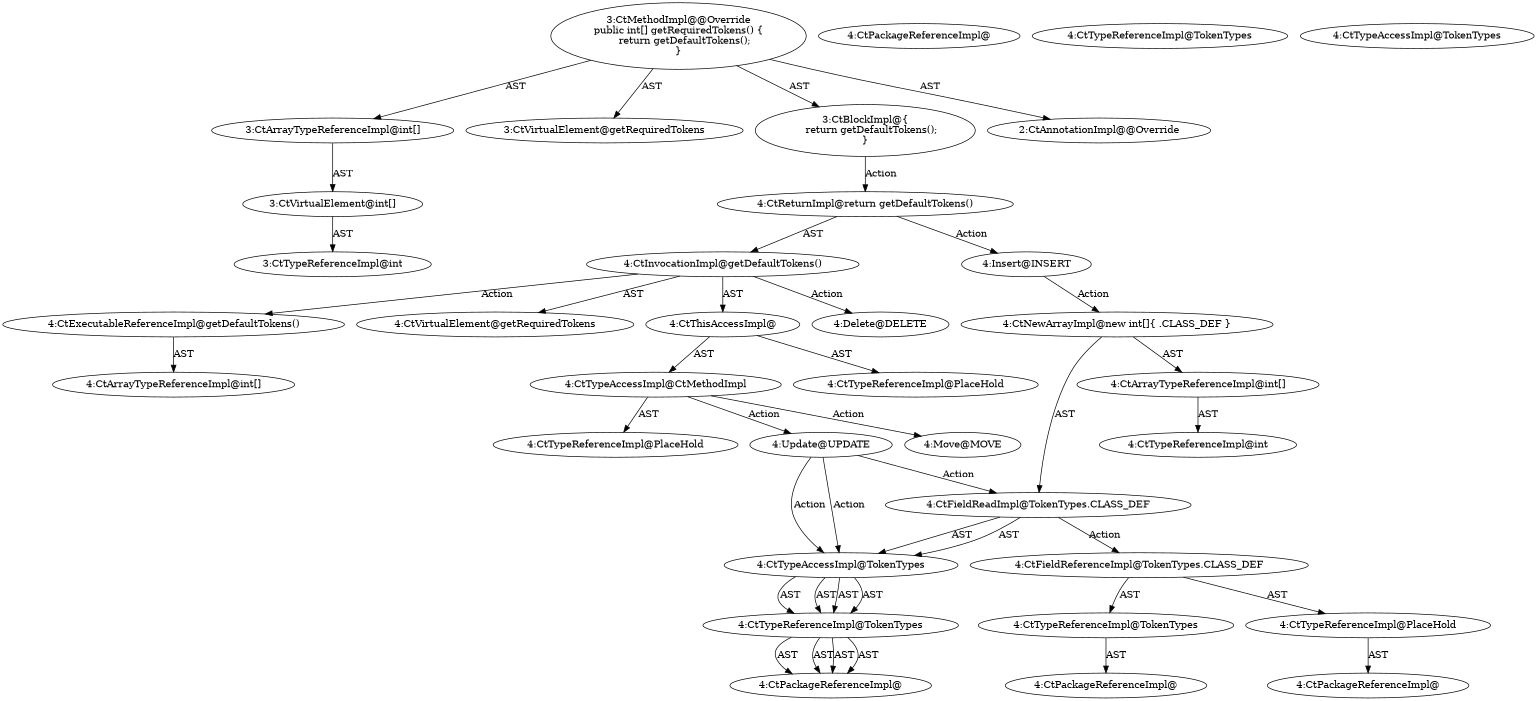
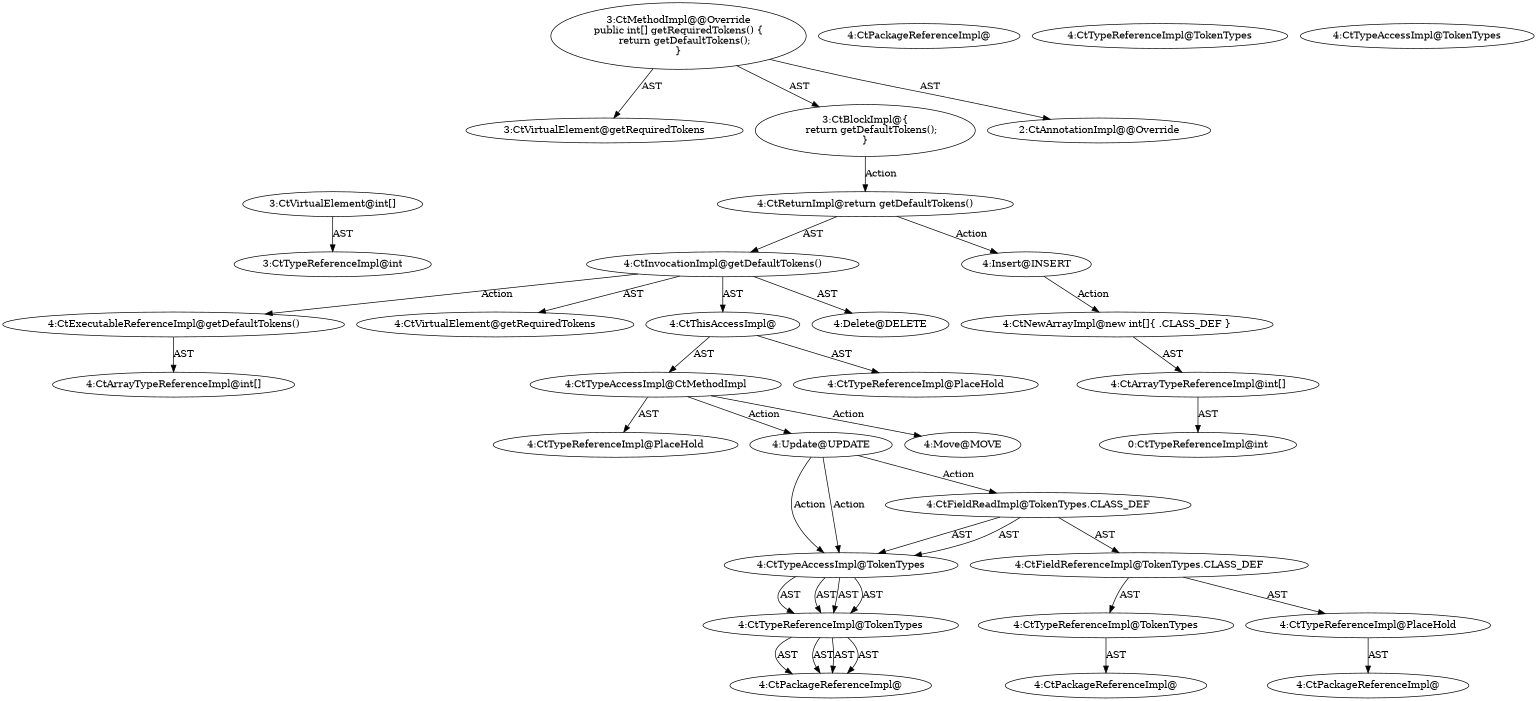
(333, 130) -> none
(827, 294) -> (827, 294)
(1057, 405) -> none
(1198, 445) -> (1198, 445)
(1105, 535) -> (1105, 535)
